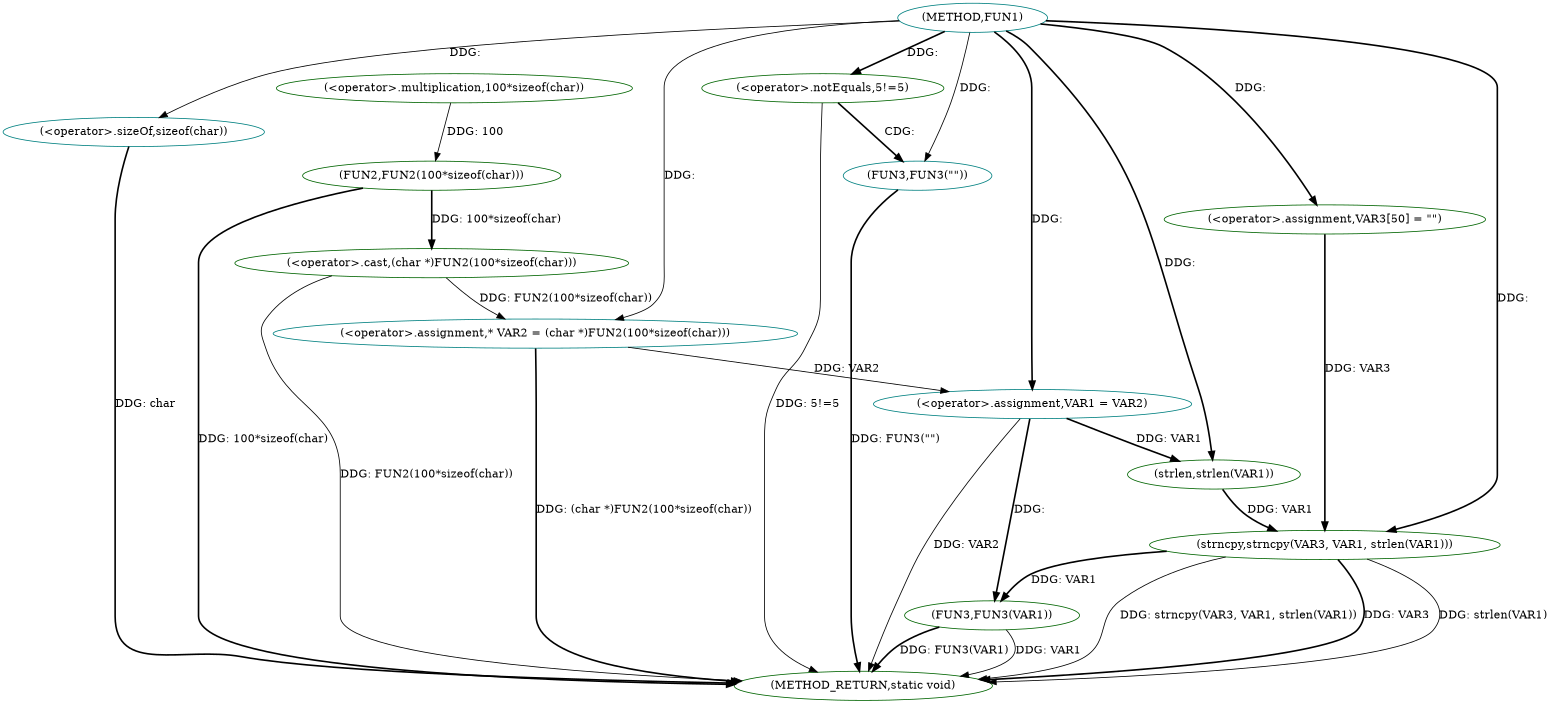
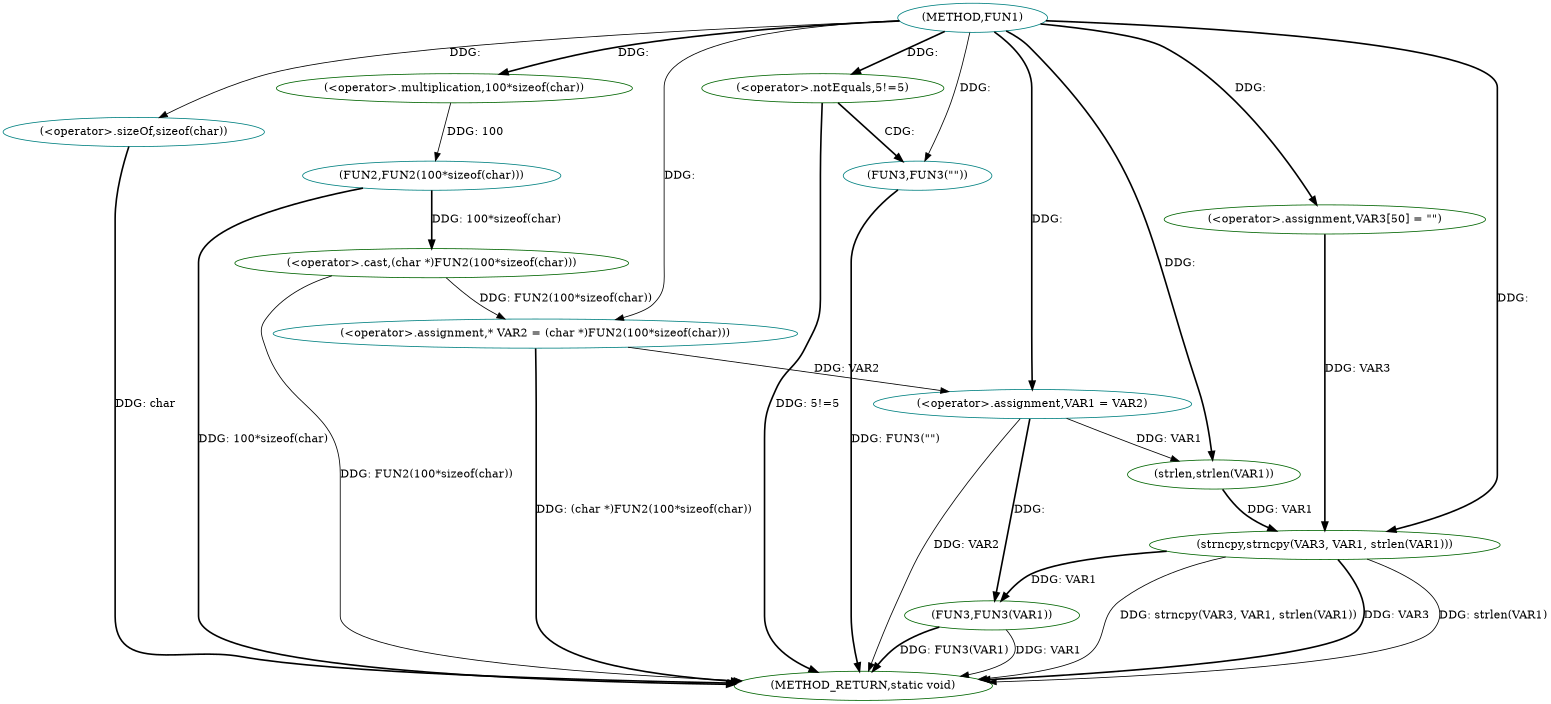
none -> (702, 36)
(432, 176) -> (432, 176)
(775, 391) -> (775, 391)
(1119, 439) -> (1119, 439)
